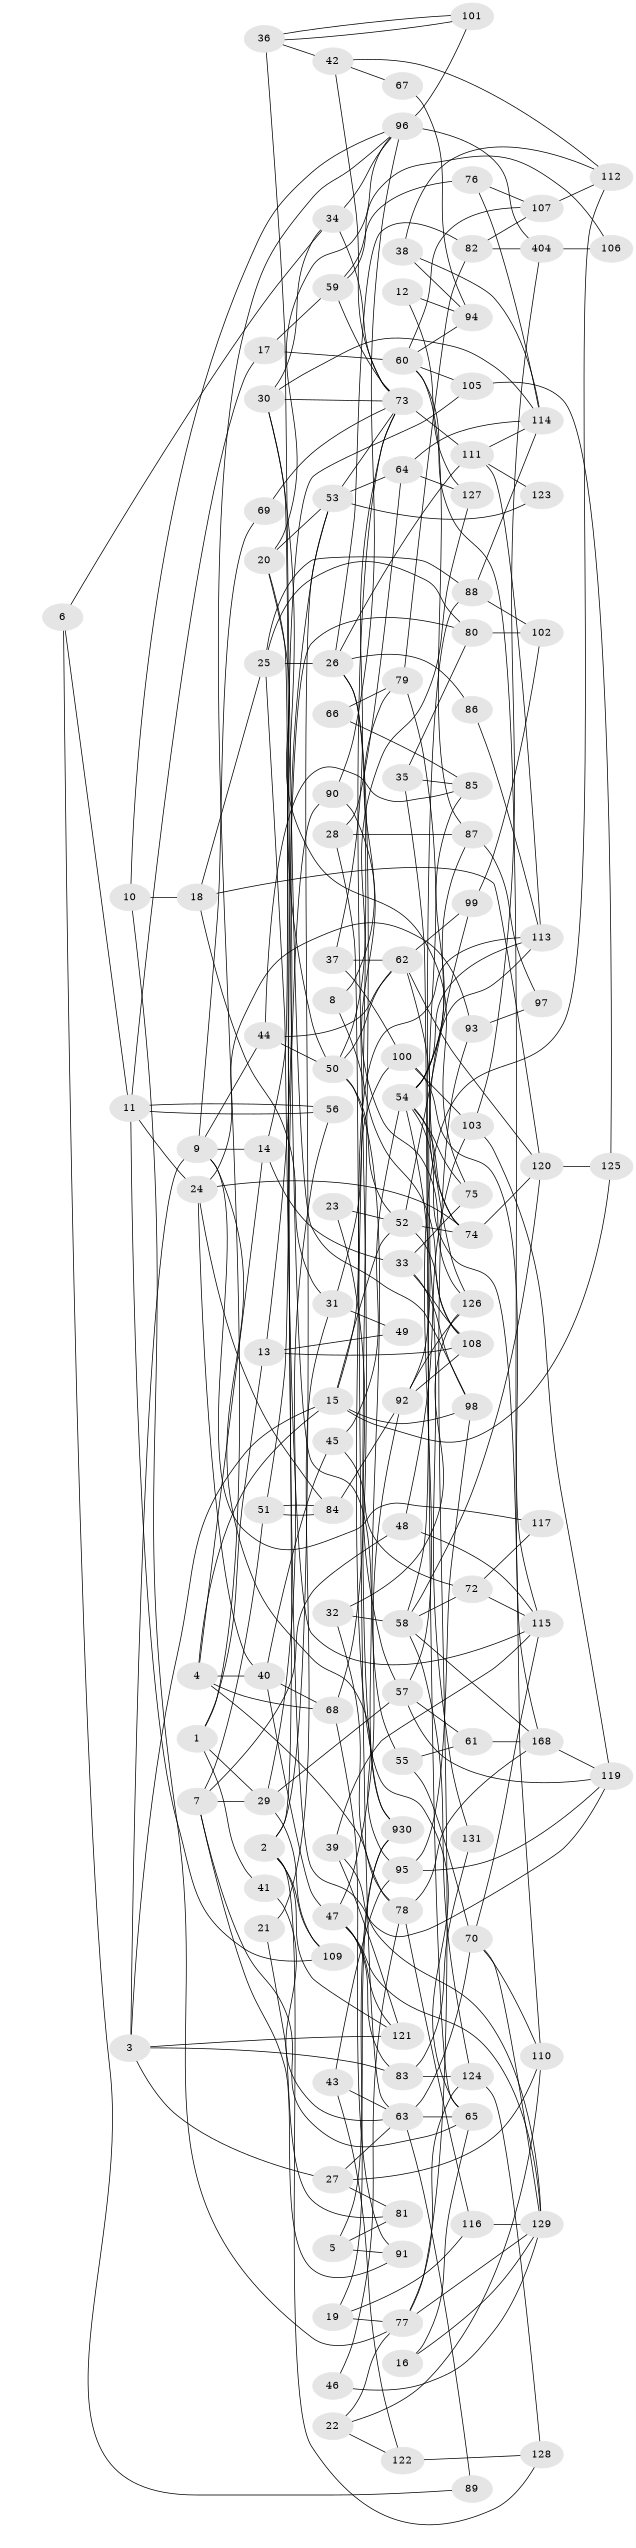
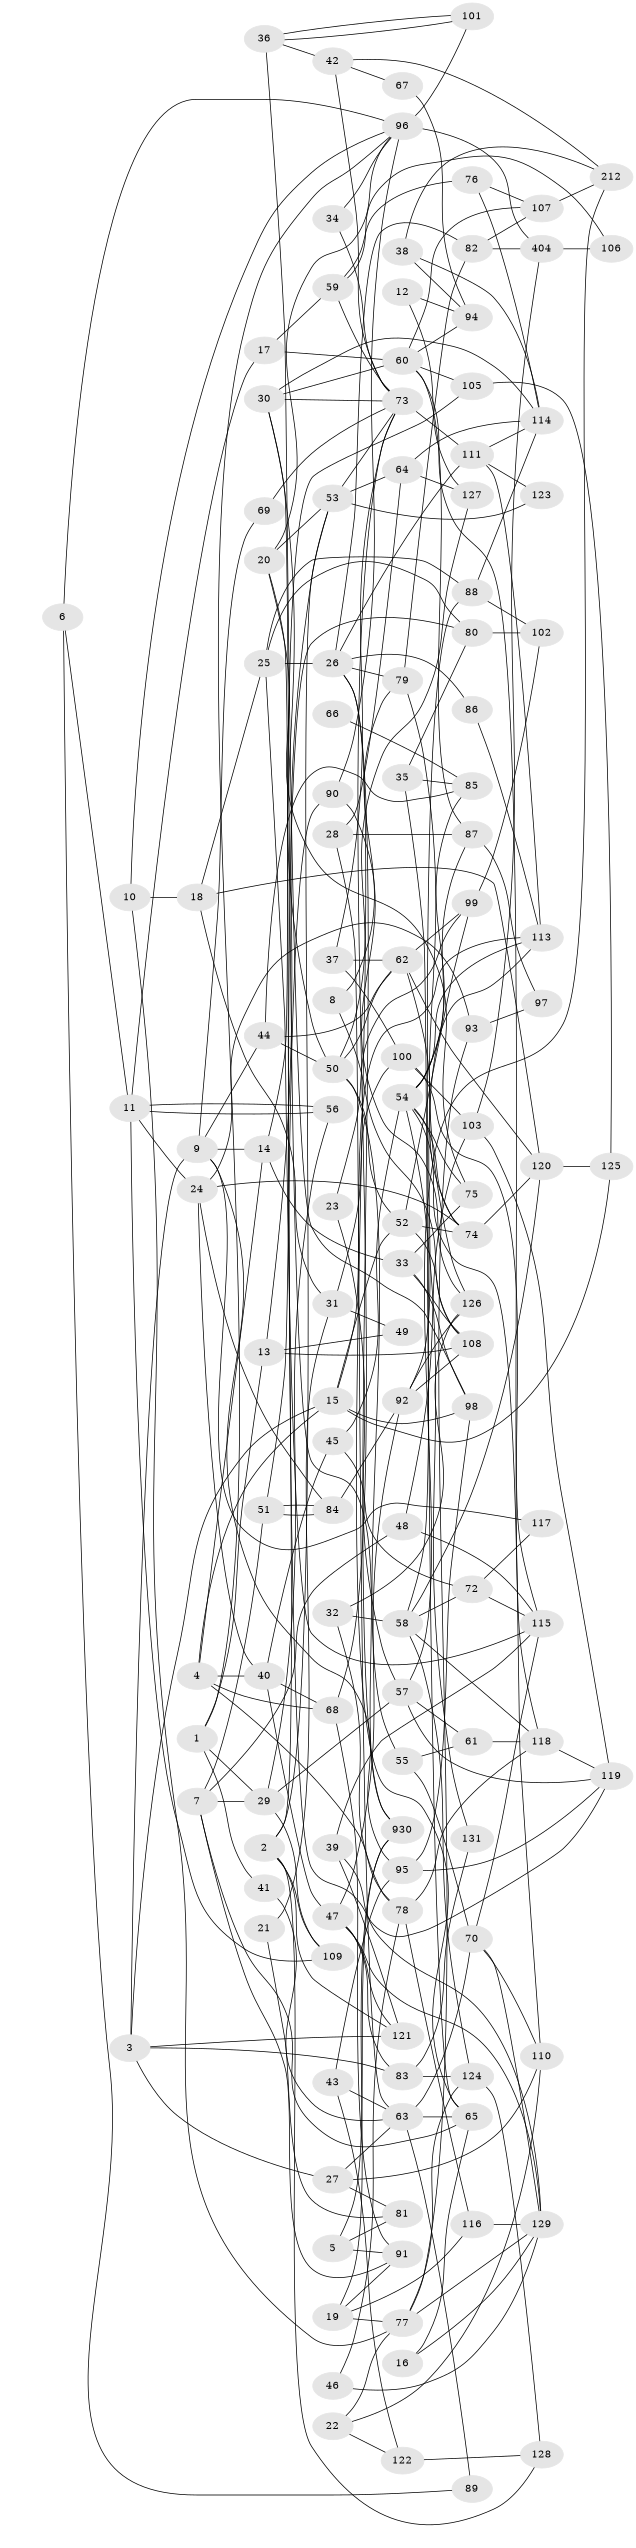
(611, 177) -> (611, 177)
(296, 329) -> (334, 380)
(189, 413) -> (108, 241)
(368, 698) -> (369, 673)
(370, 1216) -> (375, 1024)
(542, 1742) -> (542, 1742)
none -> (373, 2281)
